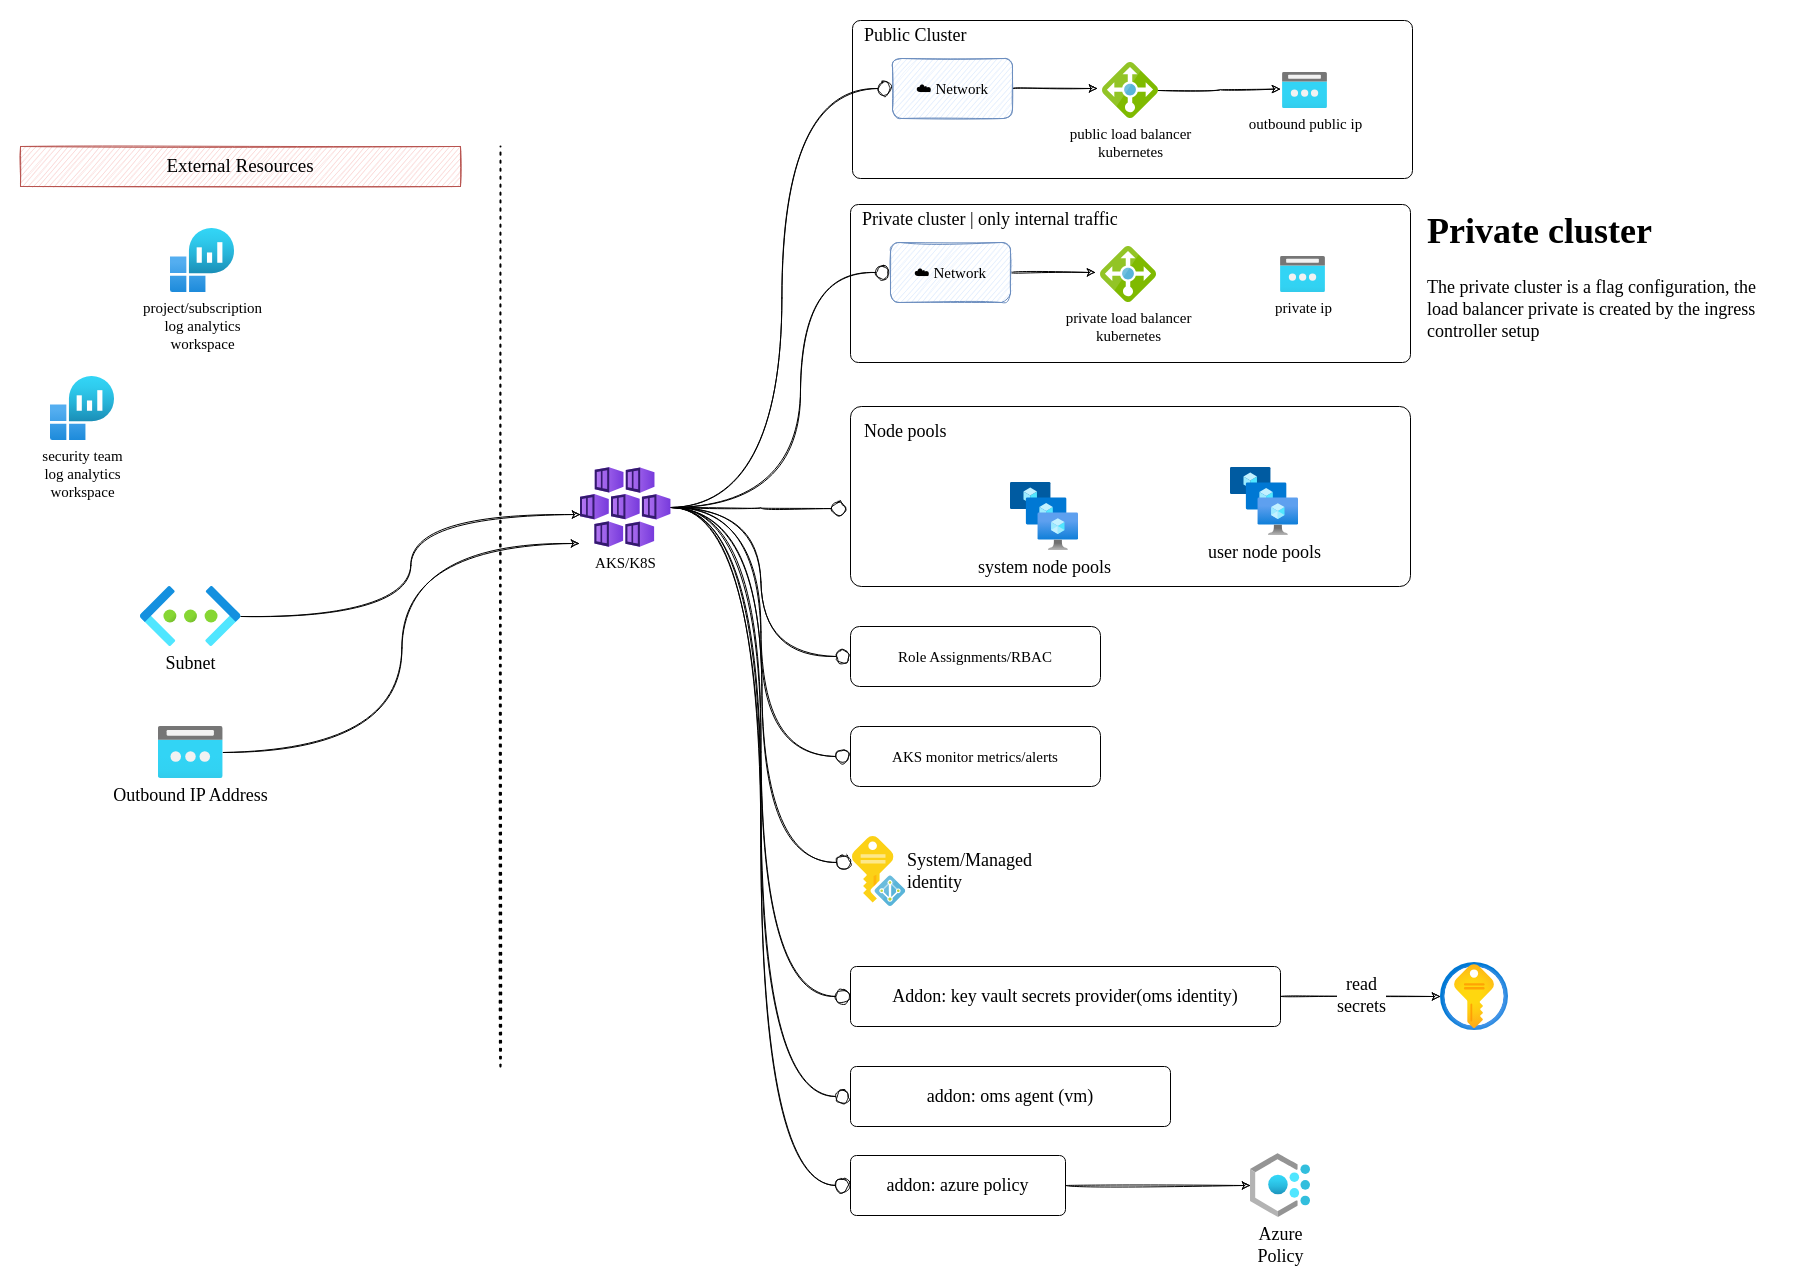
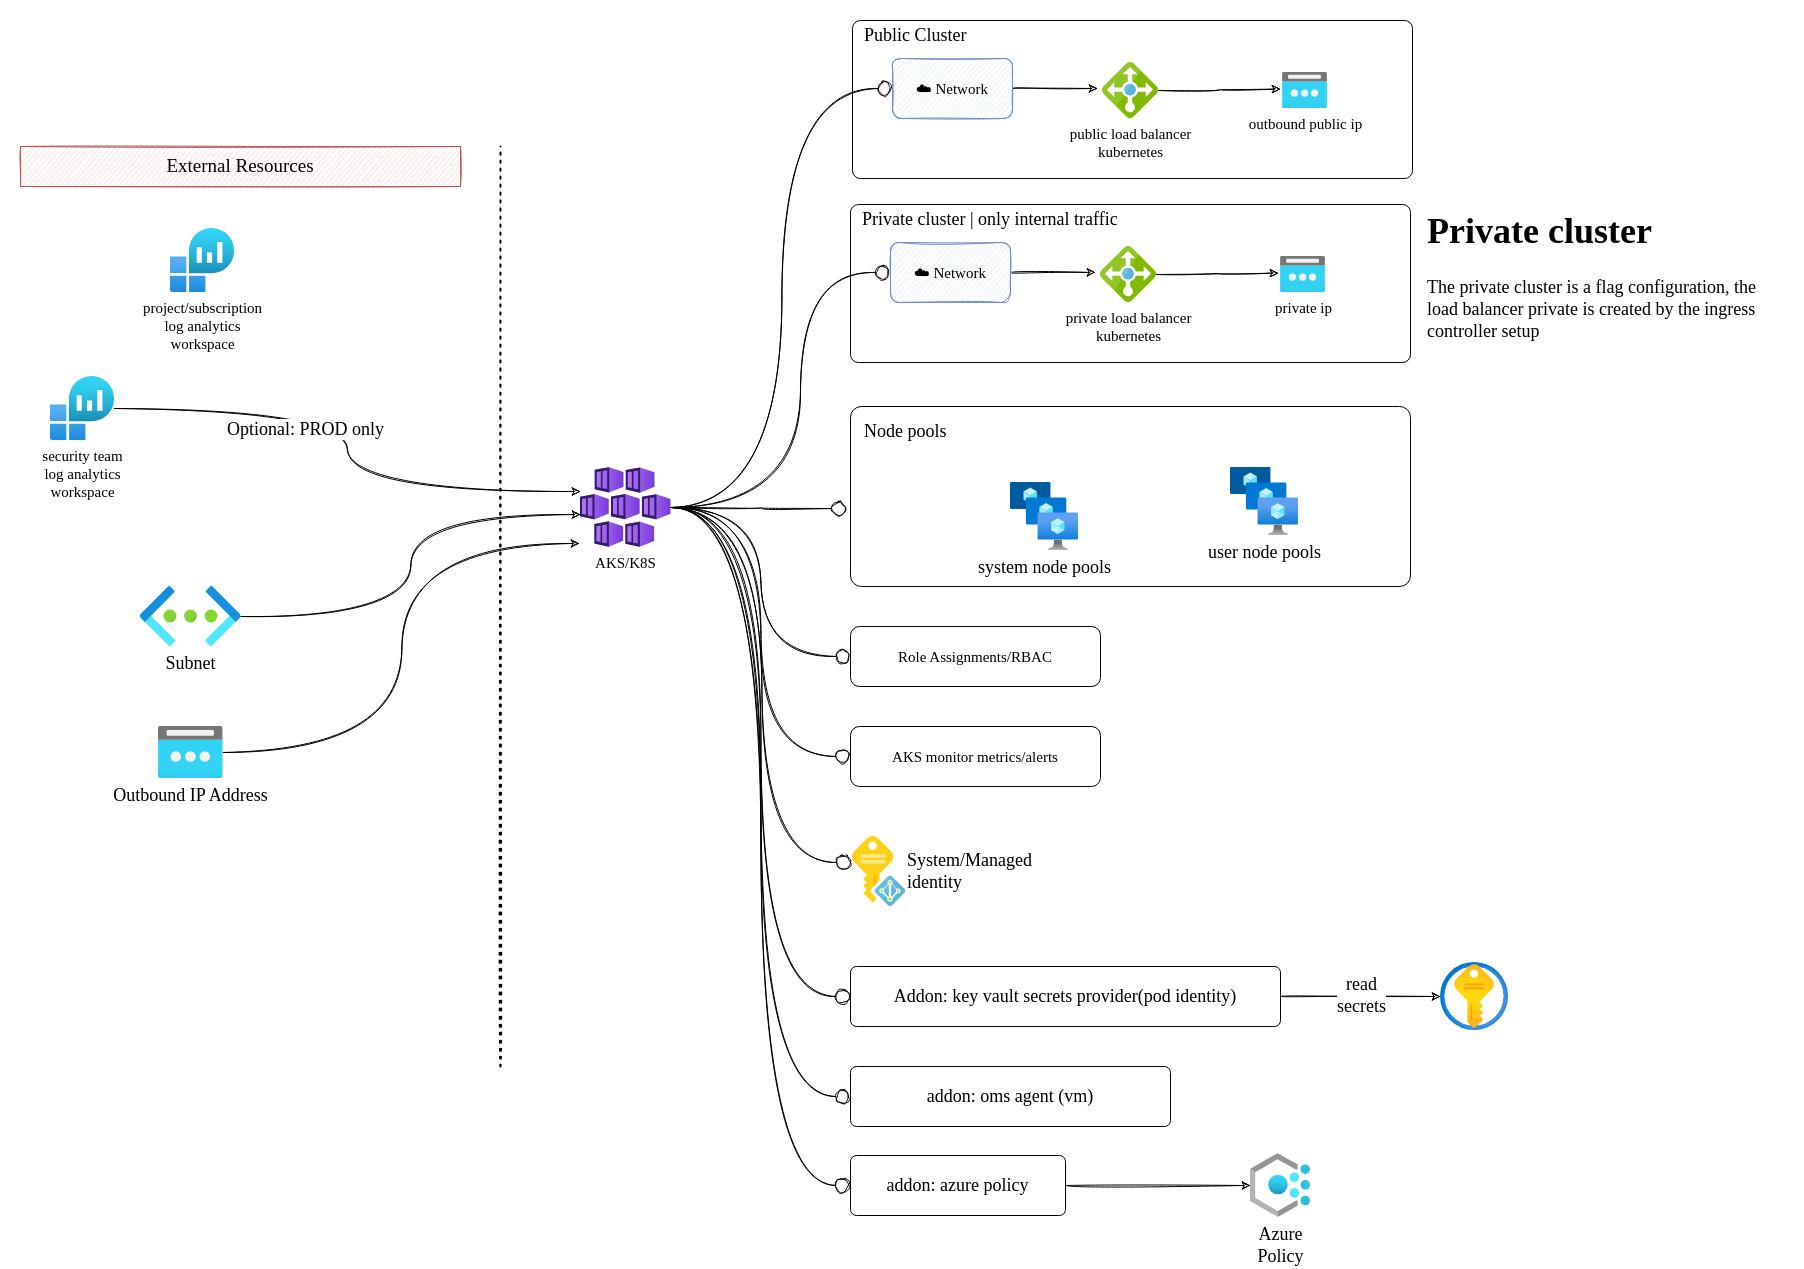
none -> (1213, 274)
none -> (426, 484)
(1066, 997) -> (1066, 997)
